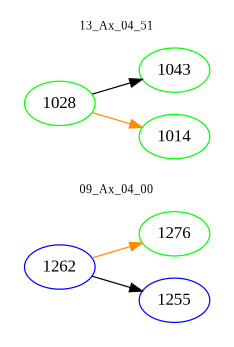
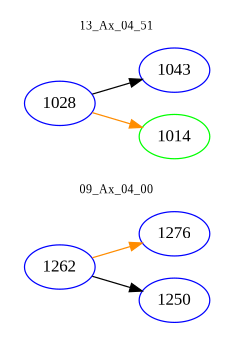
(174, 70) -> (174, 70)
(60, 103) -> (60, 103)
(174, 234) -> (174, 234)
(174, 300) -> (174, 300)
